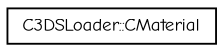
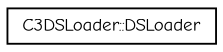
(112, 26) -> (112, 26)
